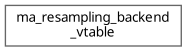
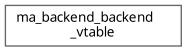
(93, 26) -> (93, 26)
